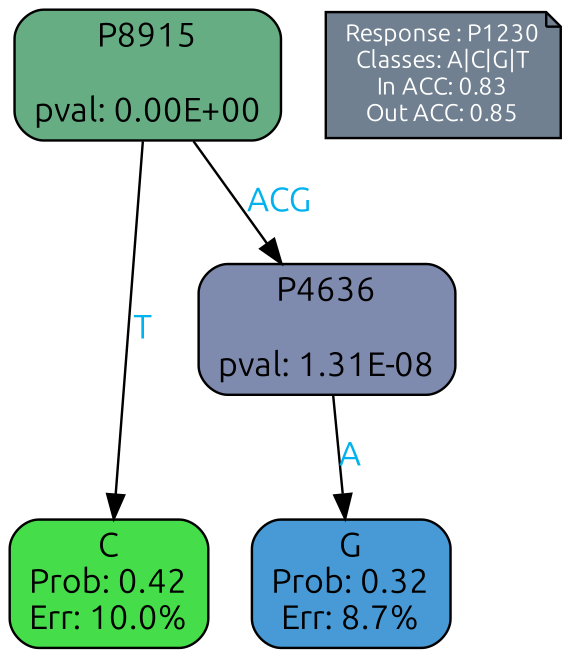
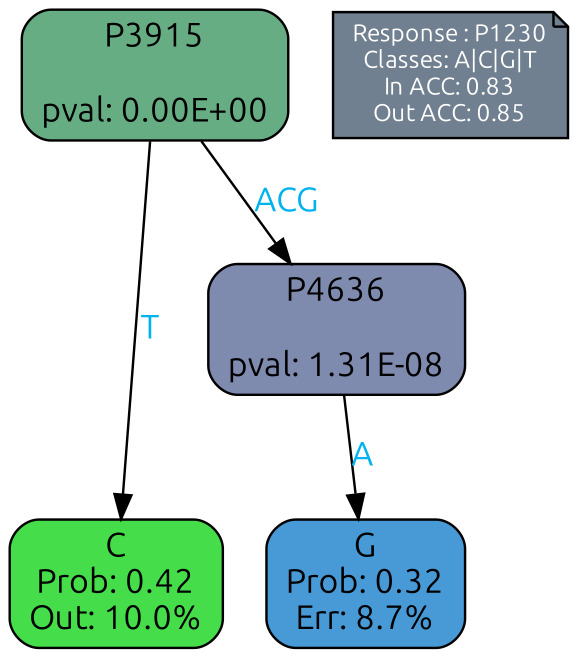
(148, 75) -> (155, 75)
(109, 584) -> (116, 584)
